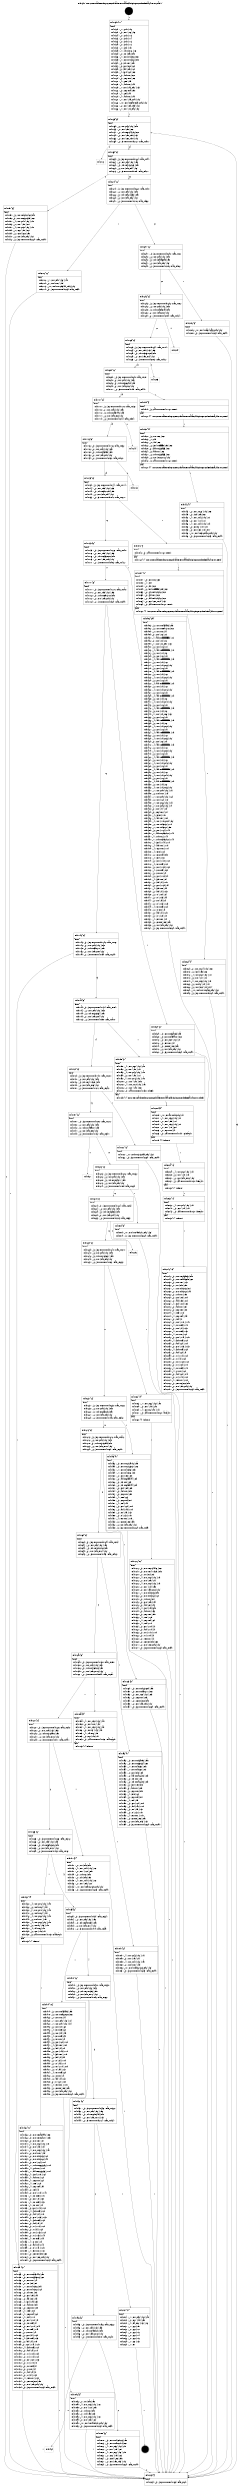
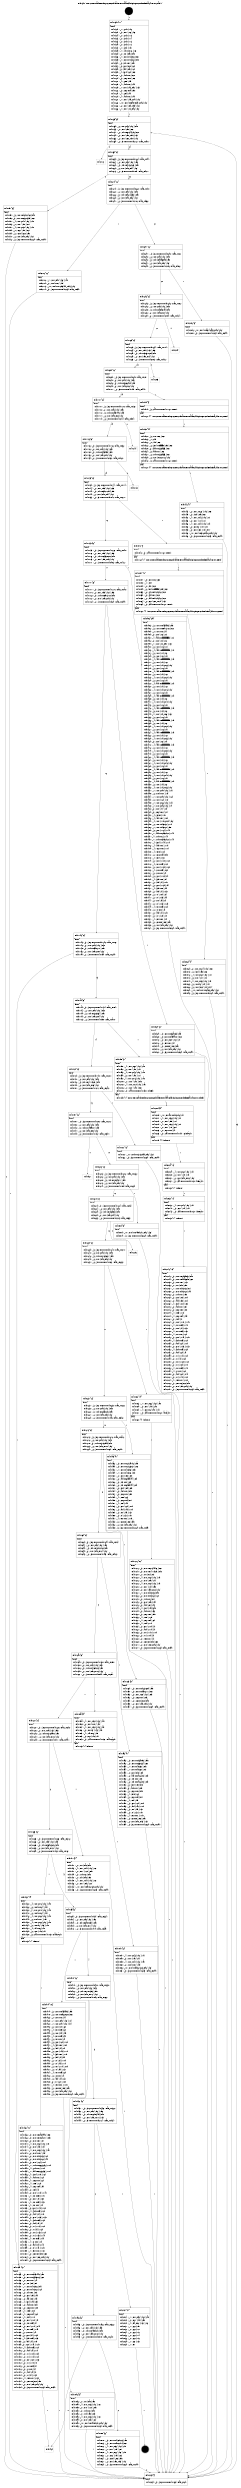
(52, 2471) -> (45, 2418)
